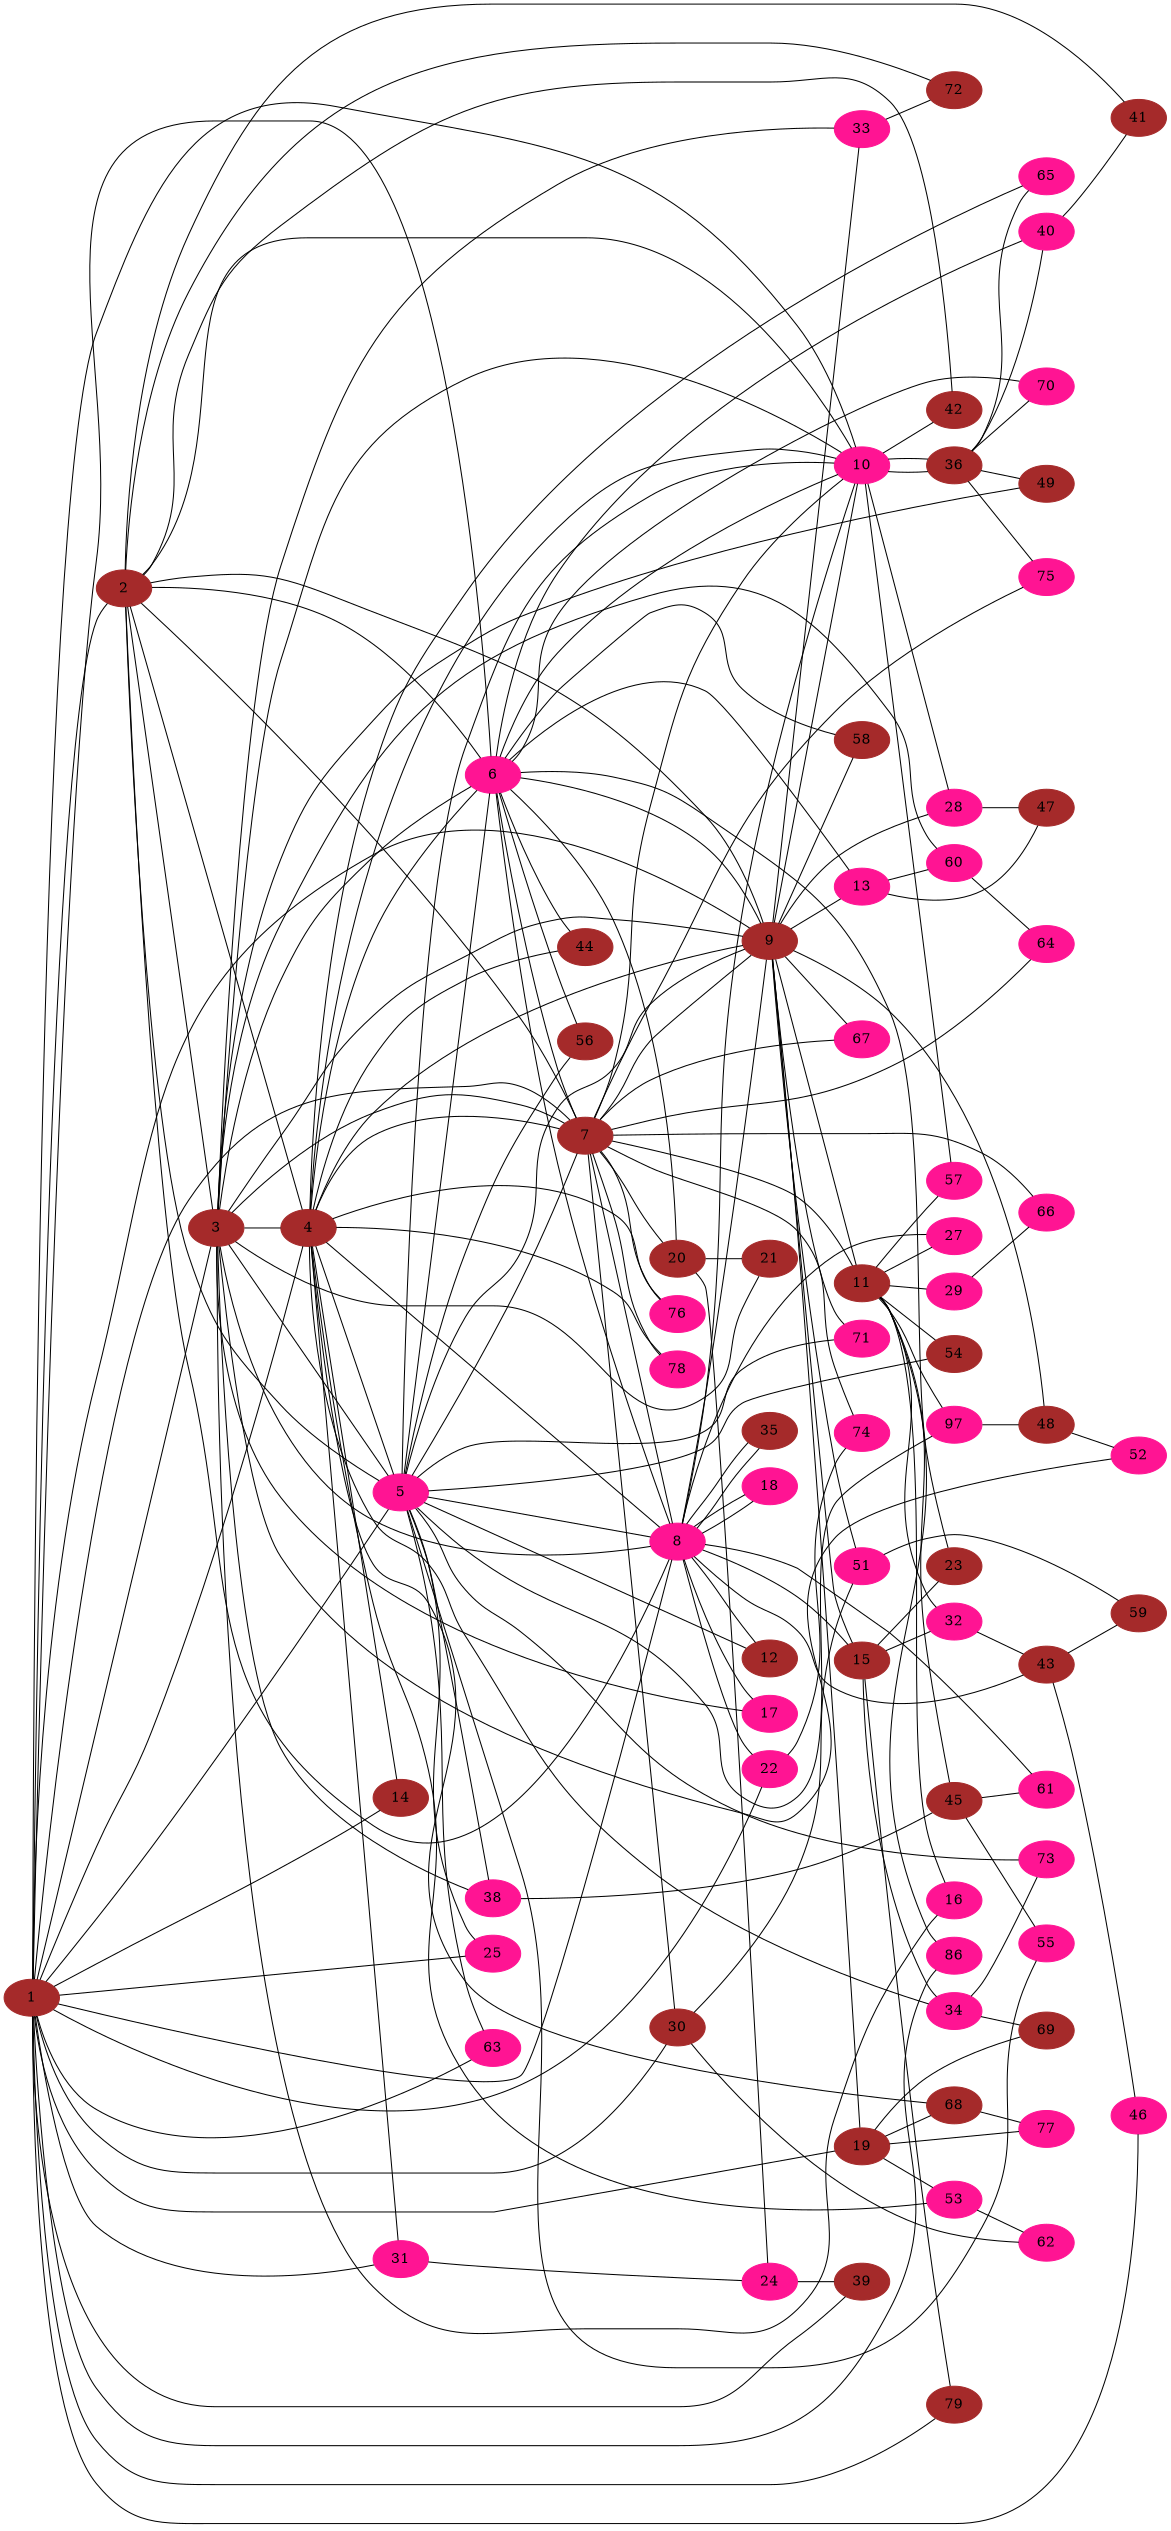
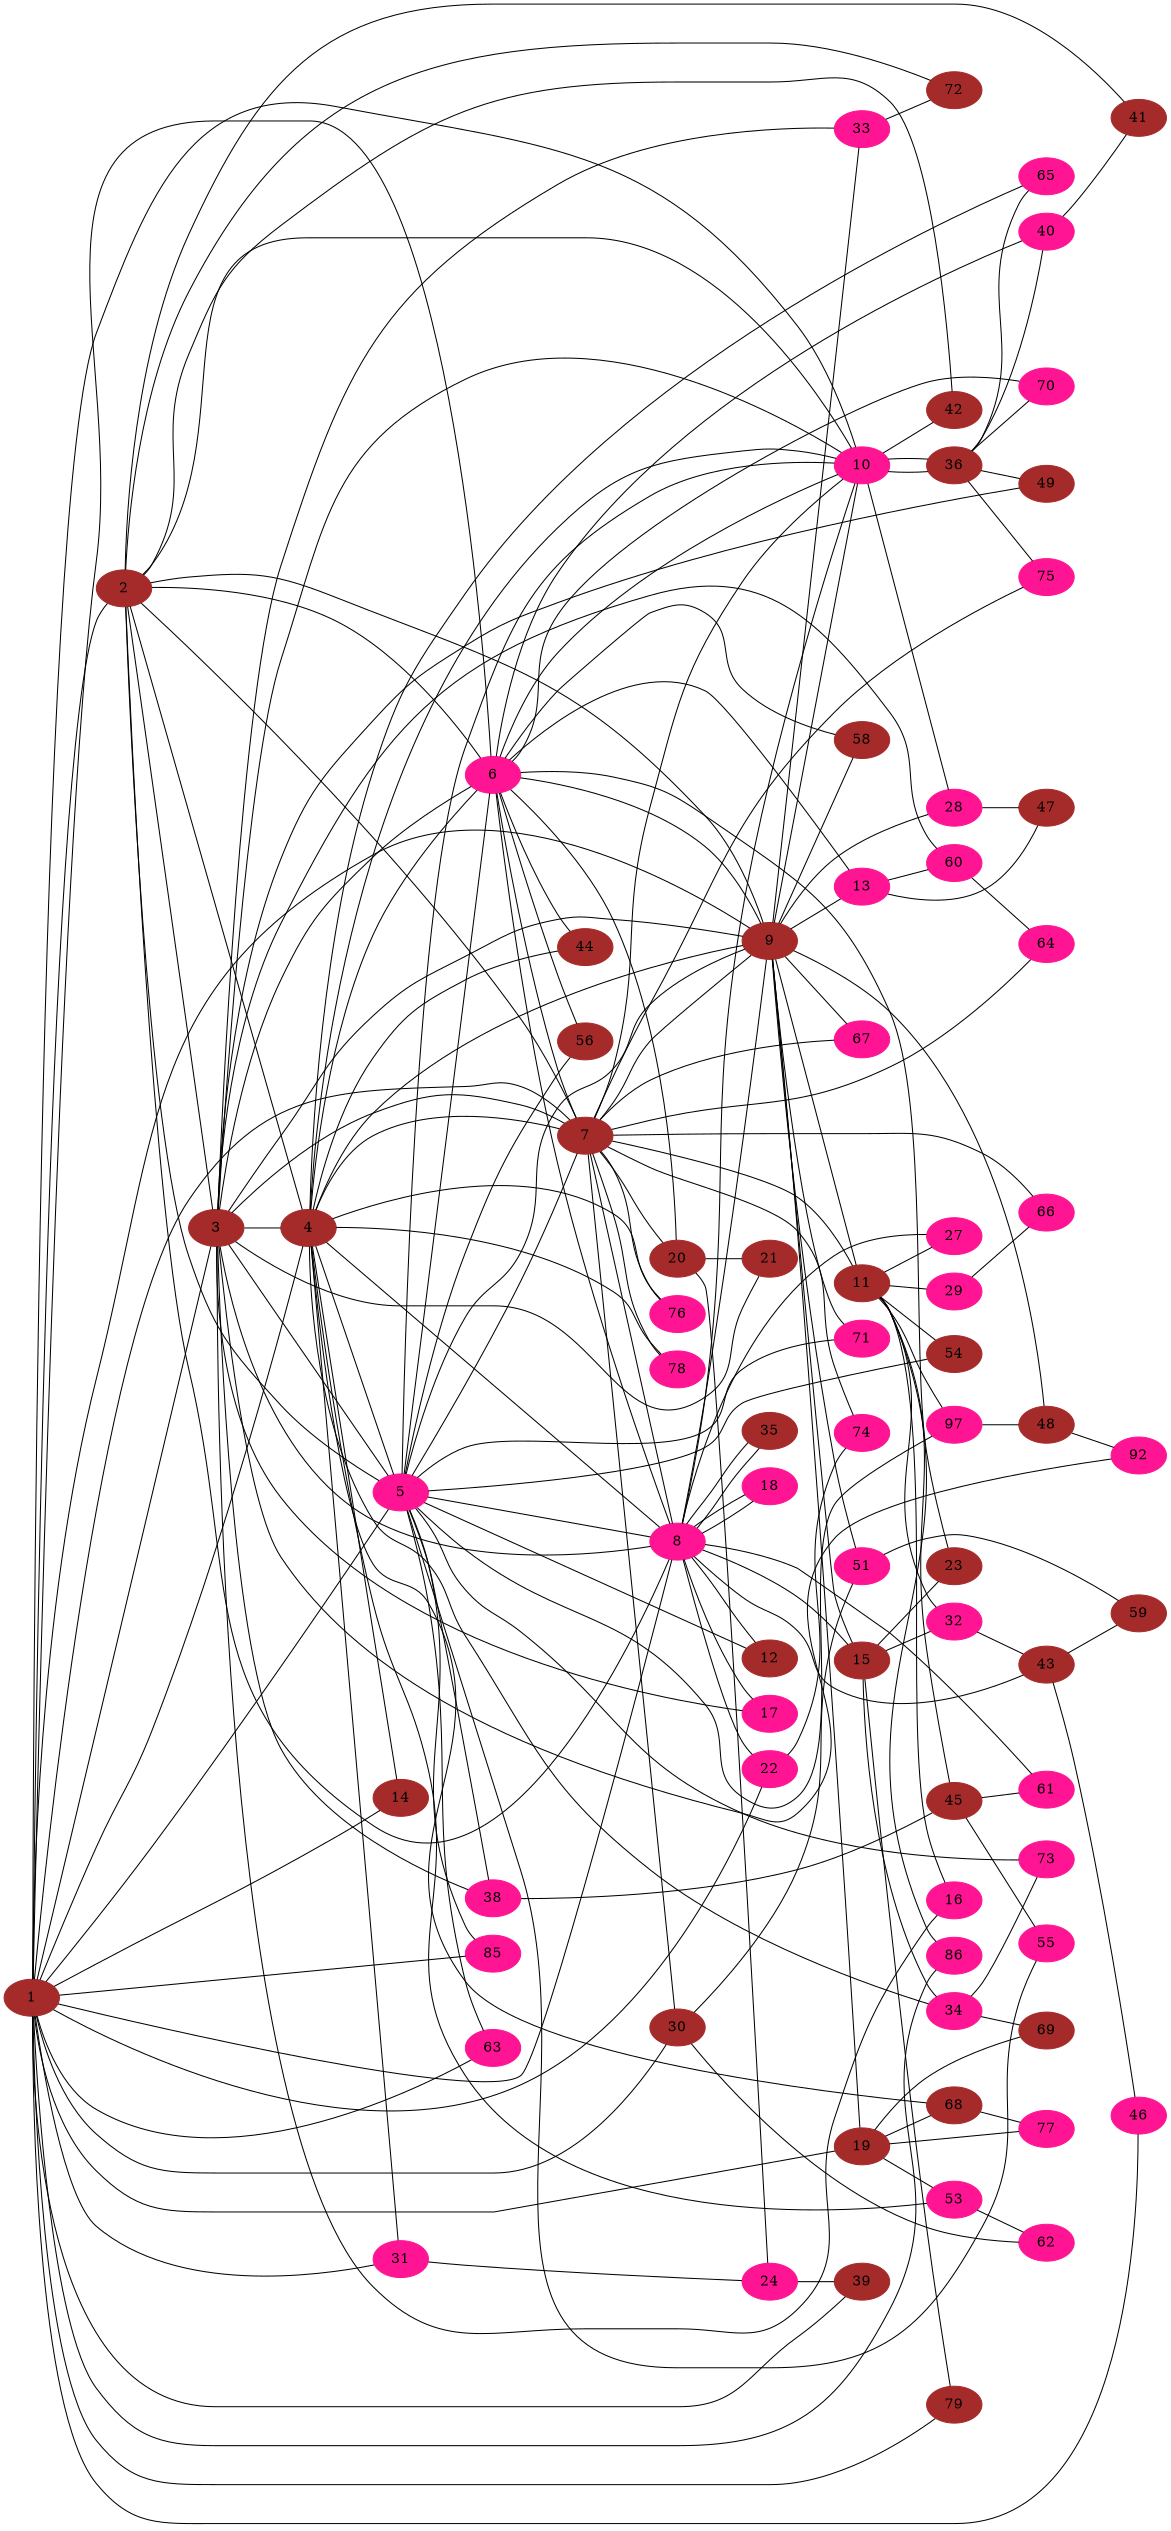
(954, 1181) -> none
(1139, 1455) -> (1139, 1455)
(493, 1954) -> (493, 1954)
